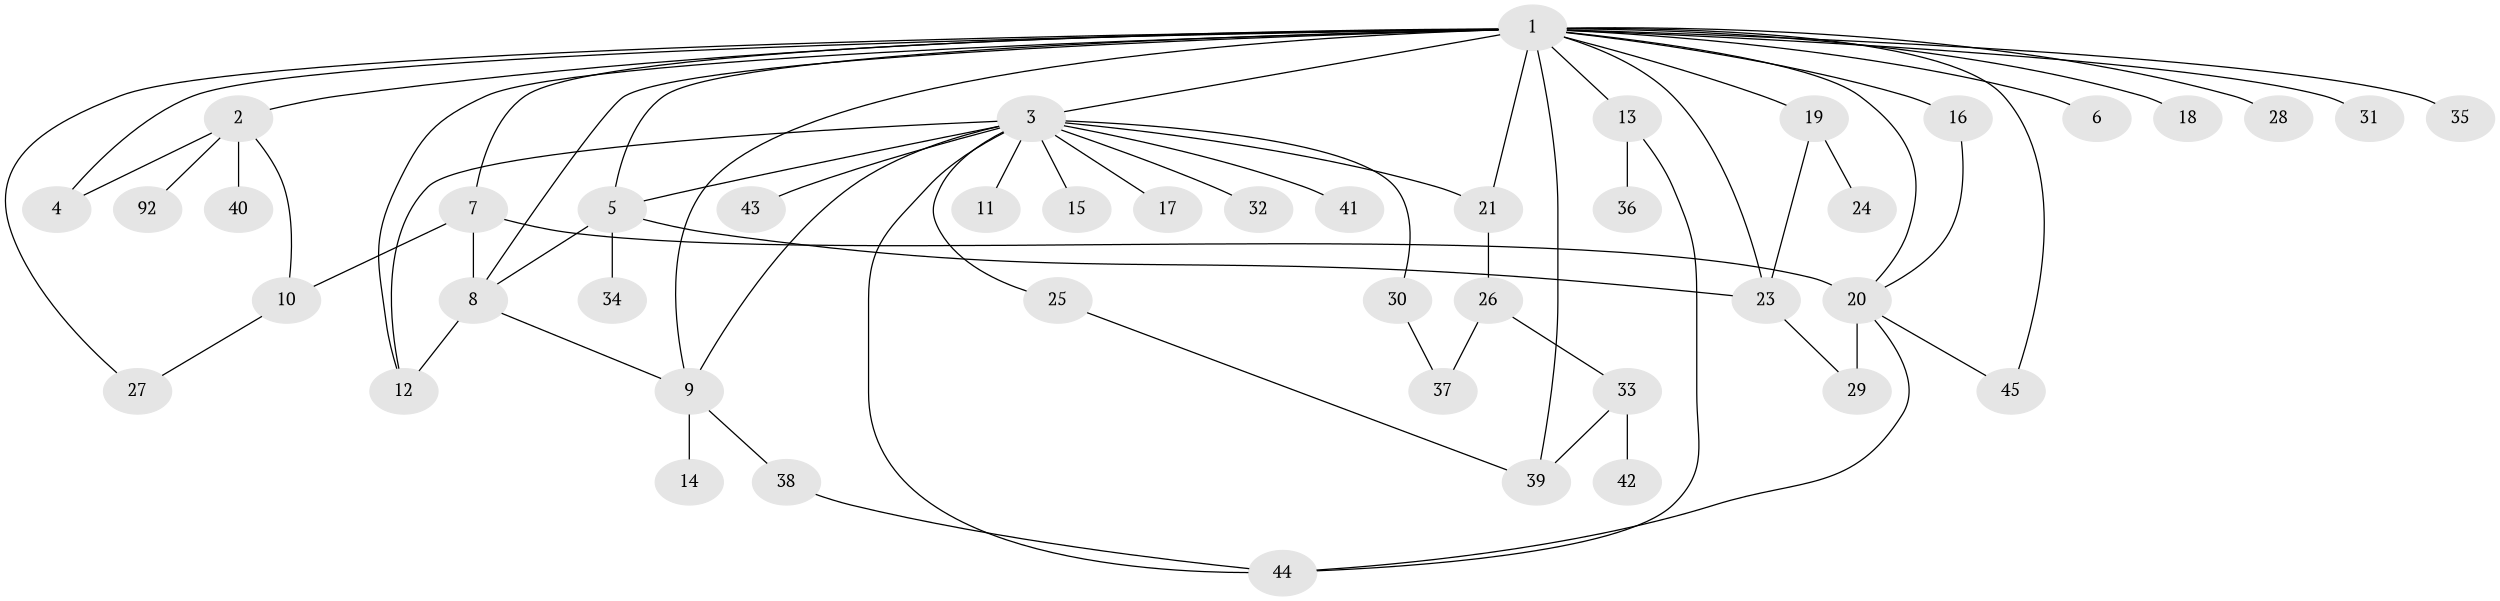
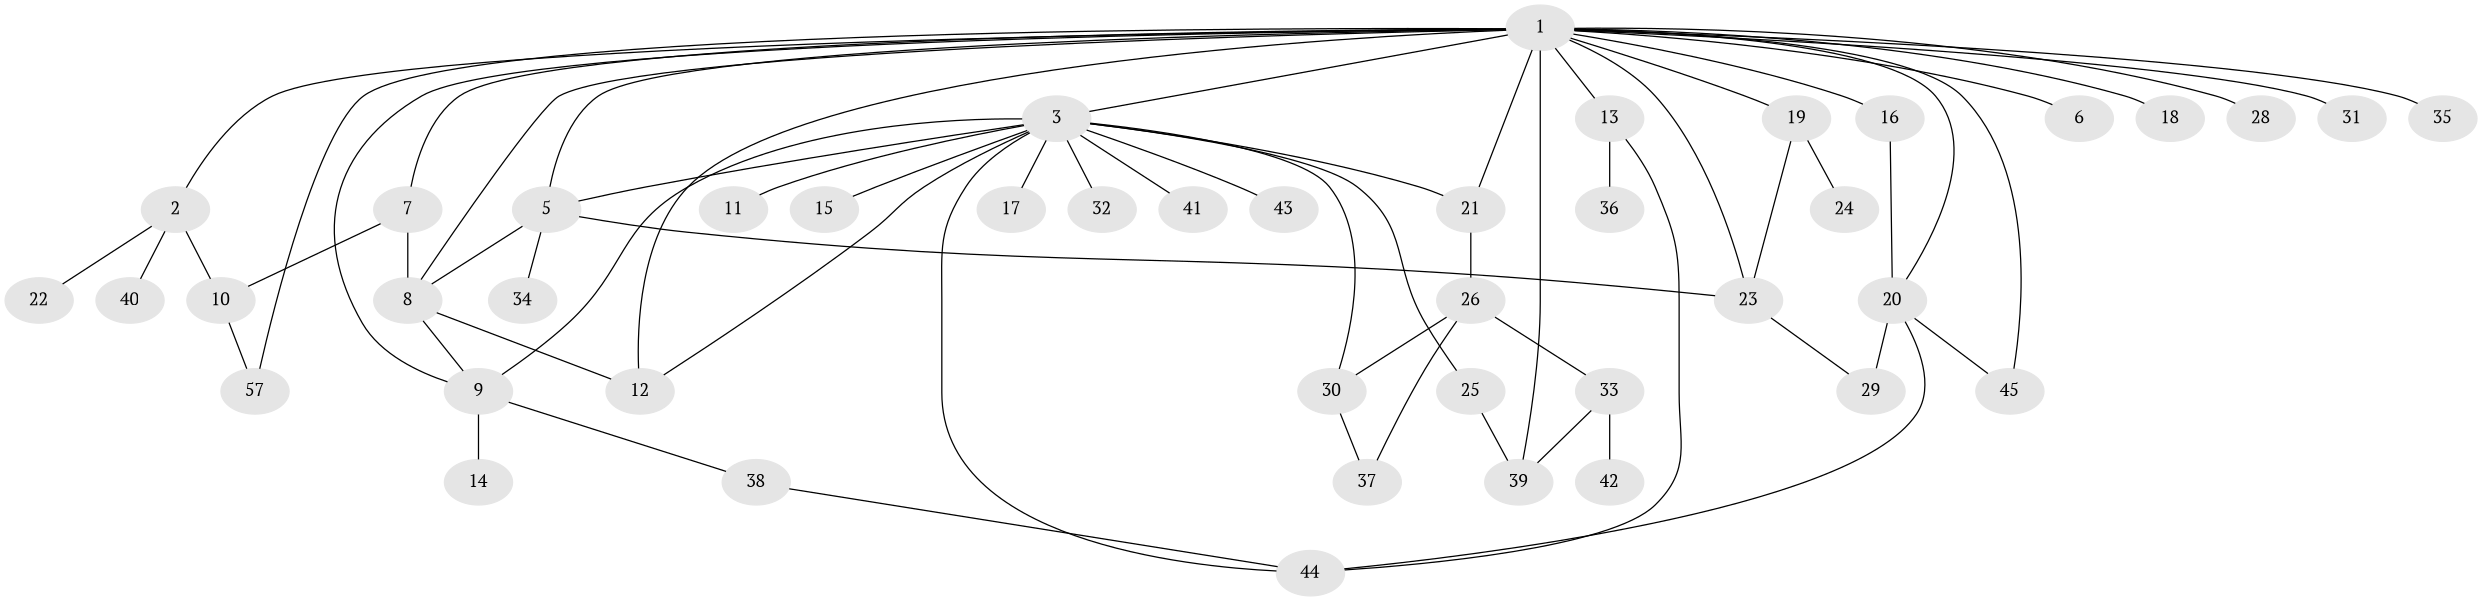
(57, 210) -> none
(148, 210) -> (39, 300)
(1169, 244) -> none
none -> (1401, 346)
(138, 391) -> (255, 391)
